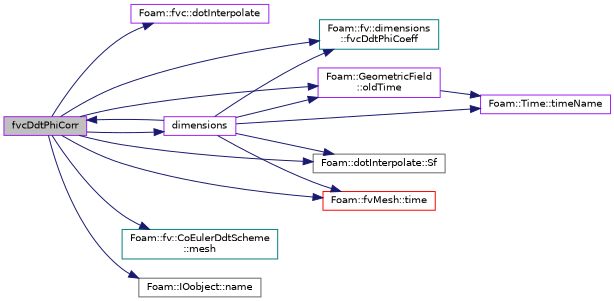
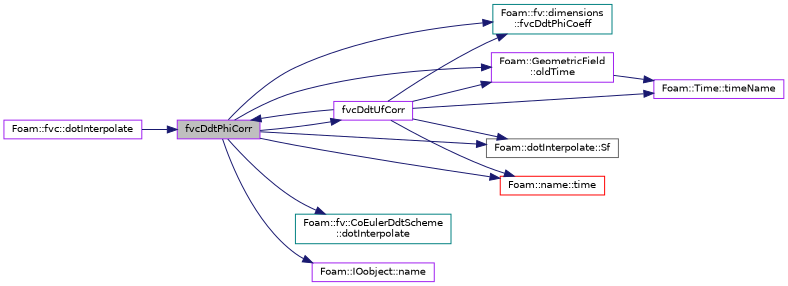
(91, 64) -> (155, 129)
(200, 126) -> (373, 111)
(379, 201) -> (552, 186)
(200, 244) -> (373, 229)
(200, 288) -> (373, 272)
